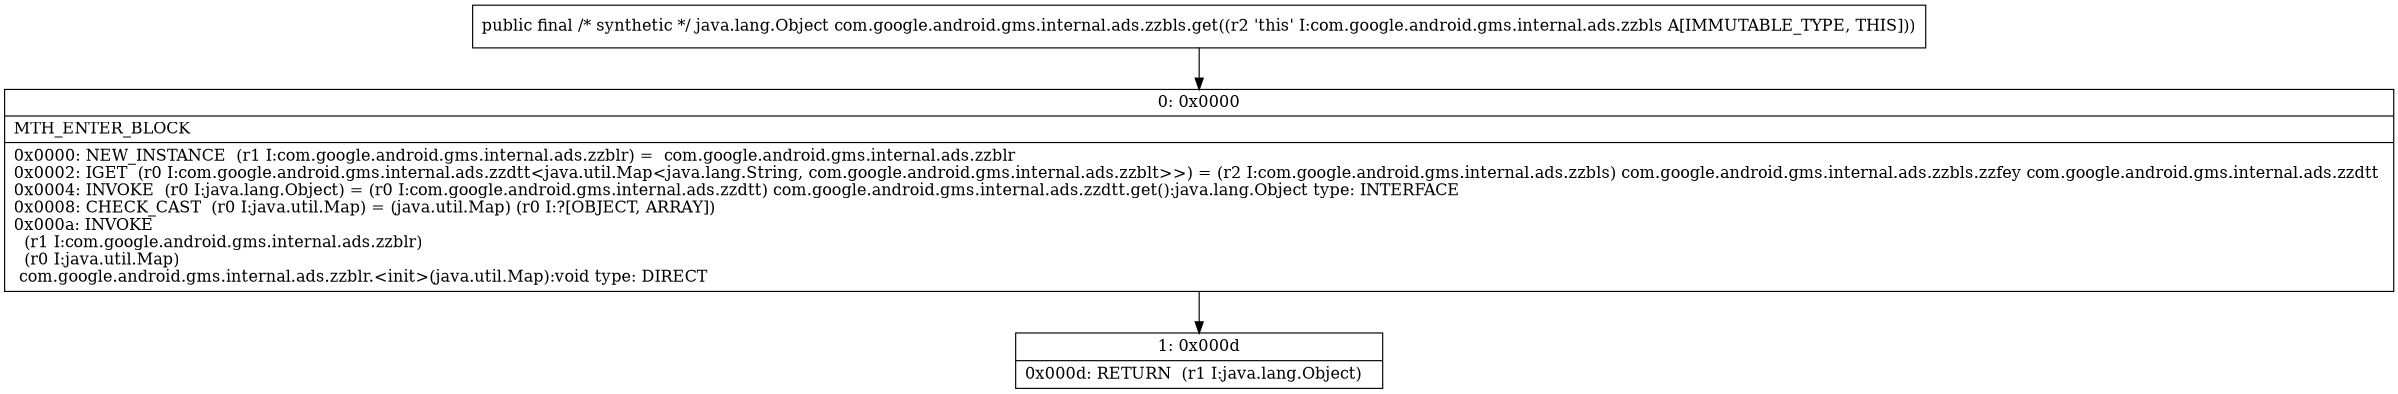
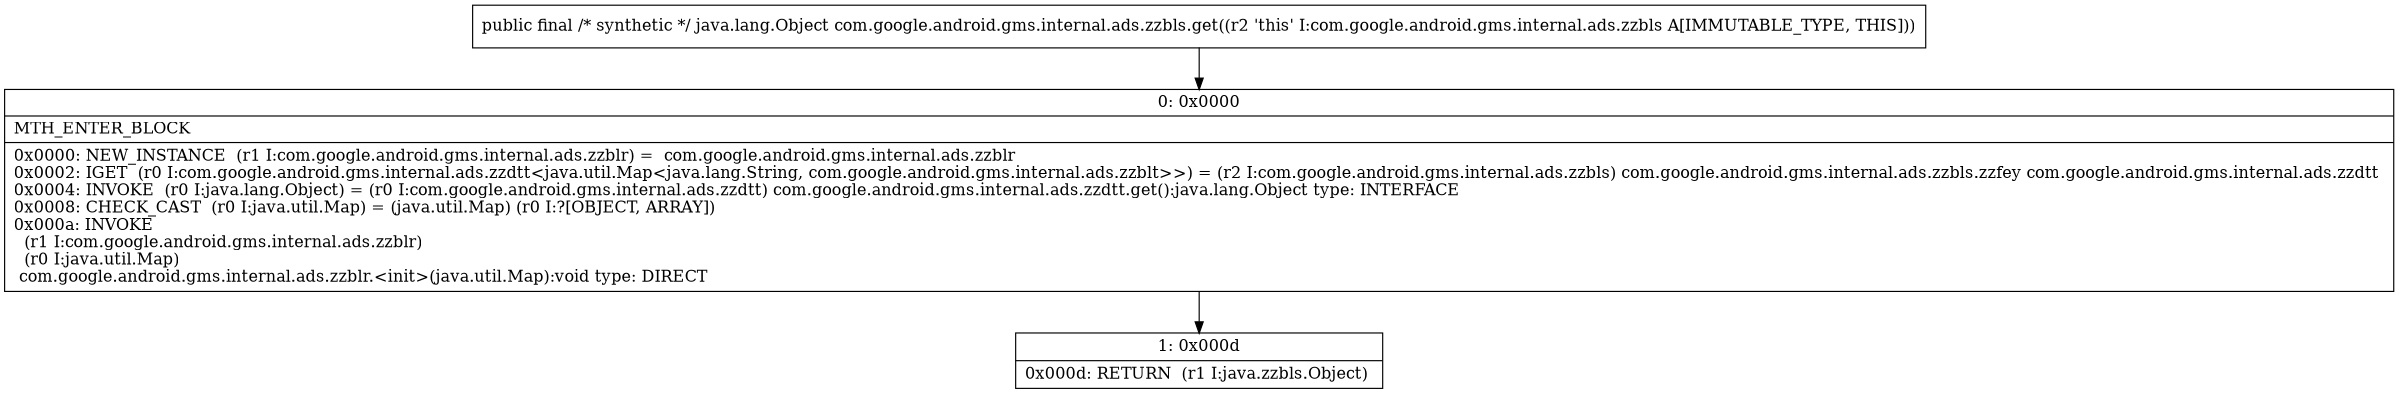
(1196, 374) -> (1199, 374)
